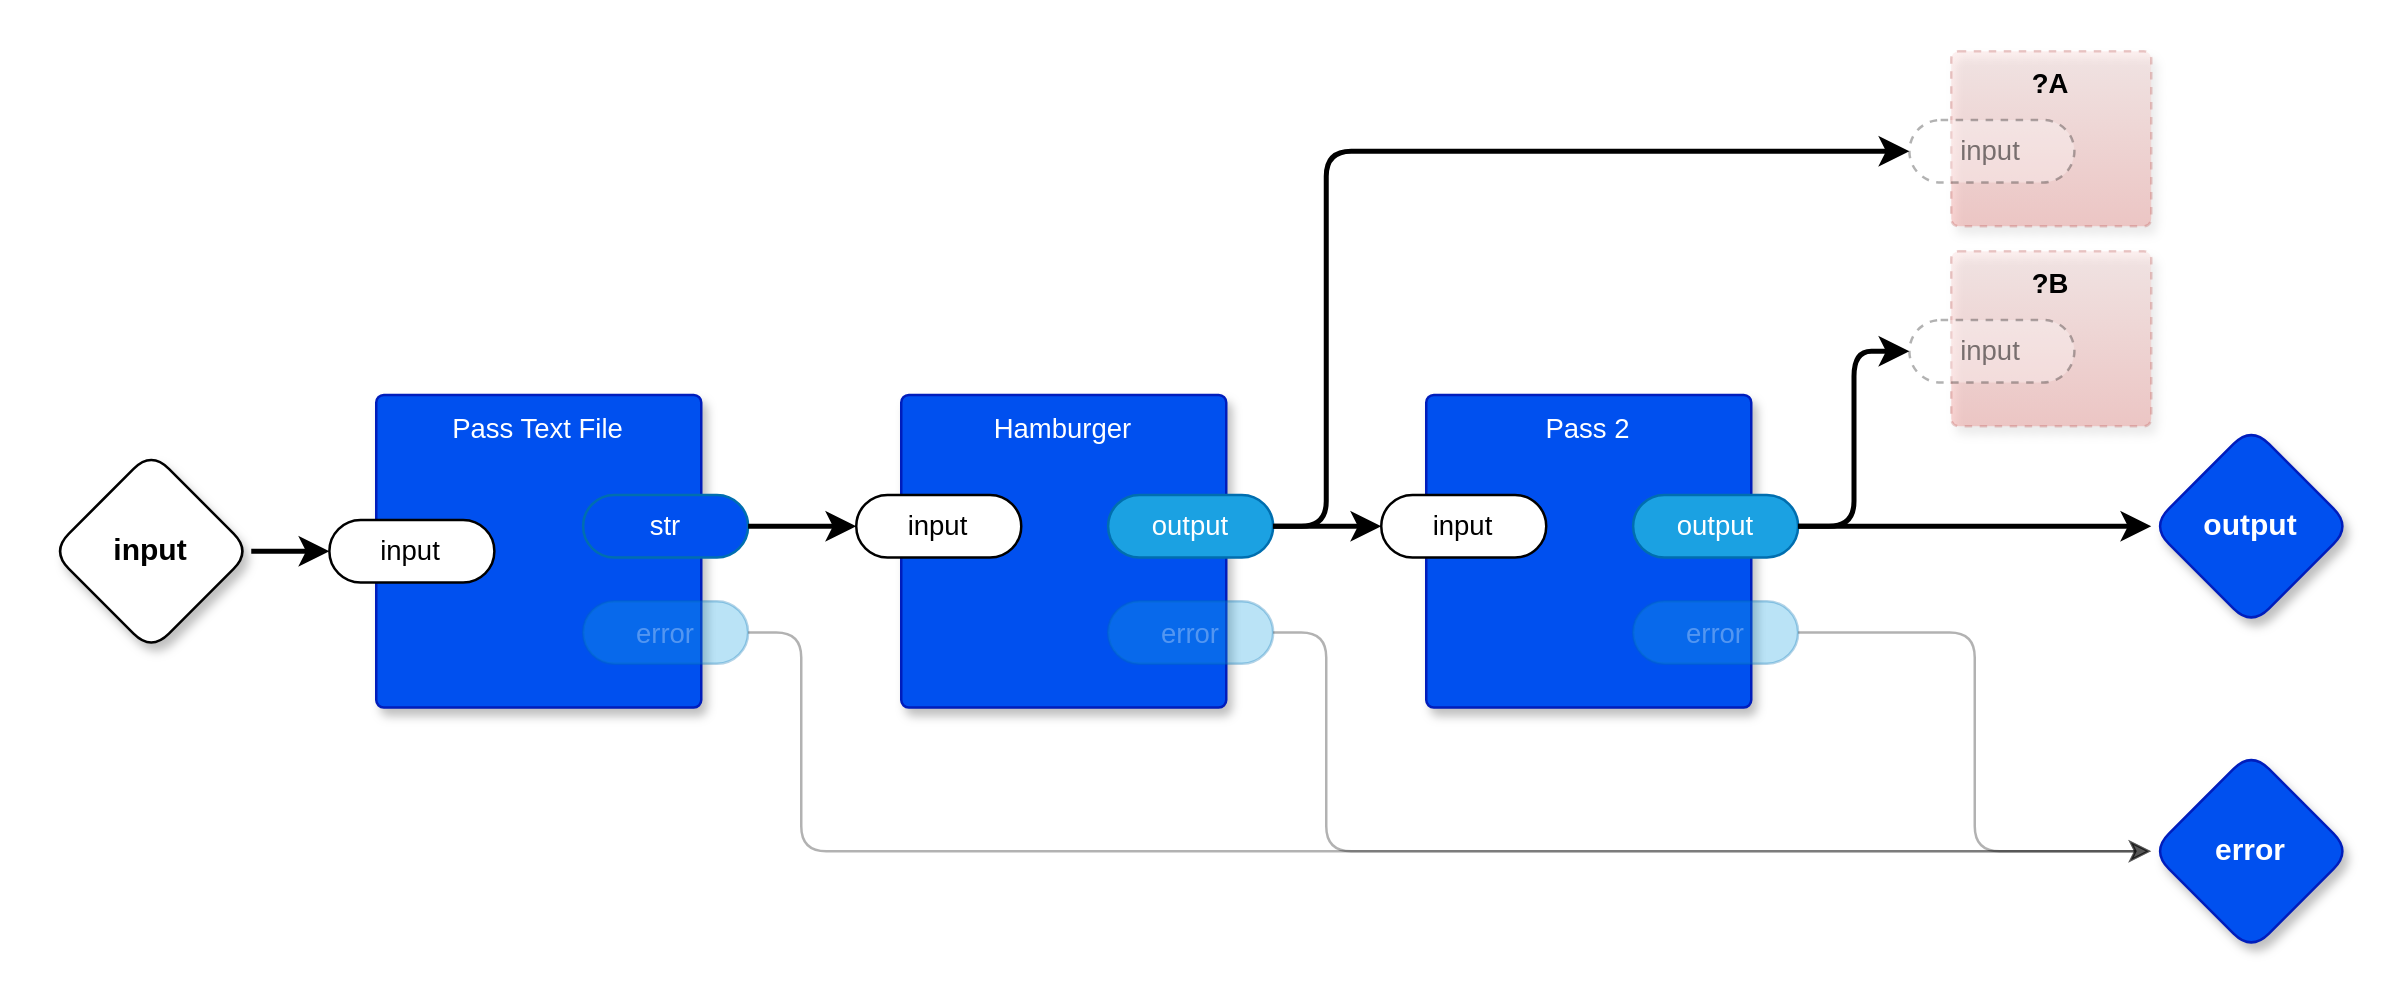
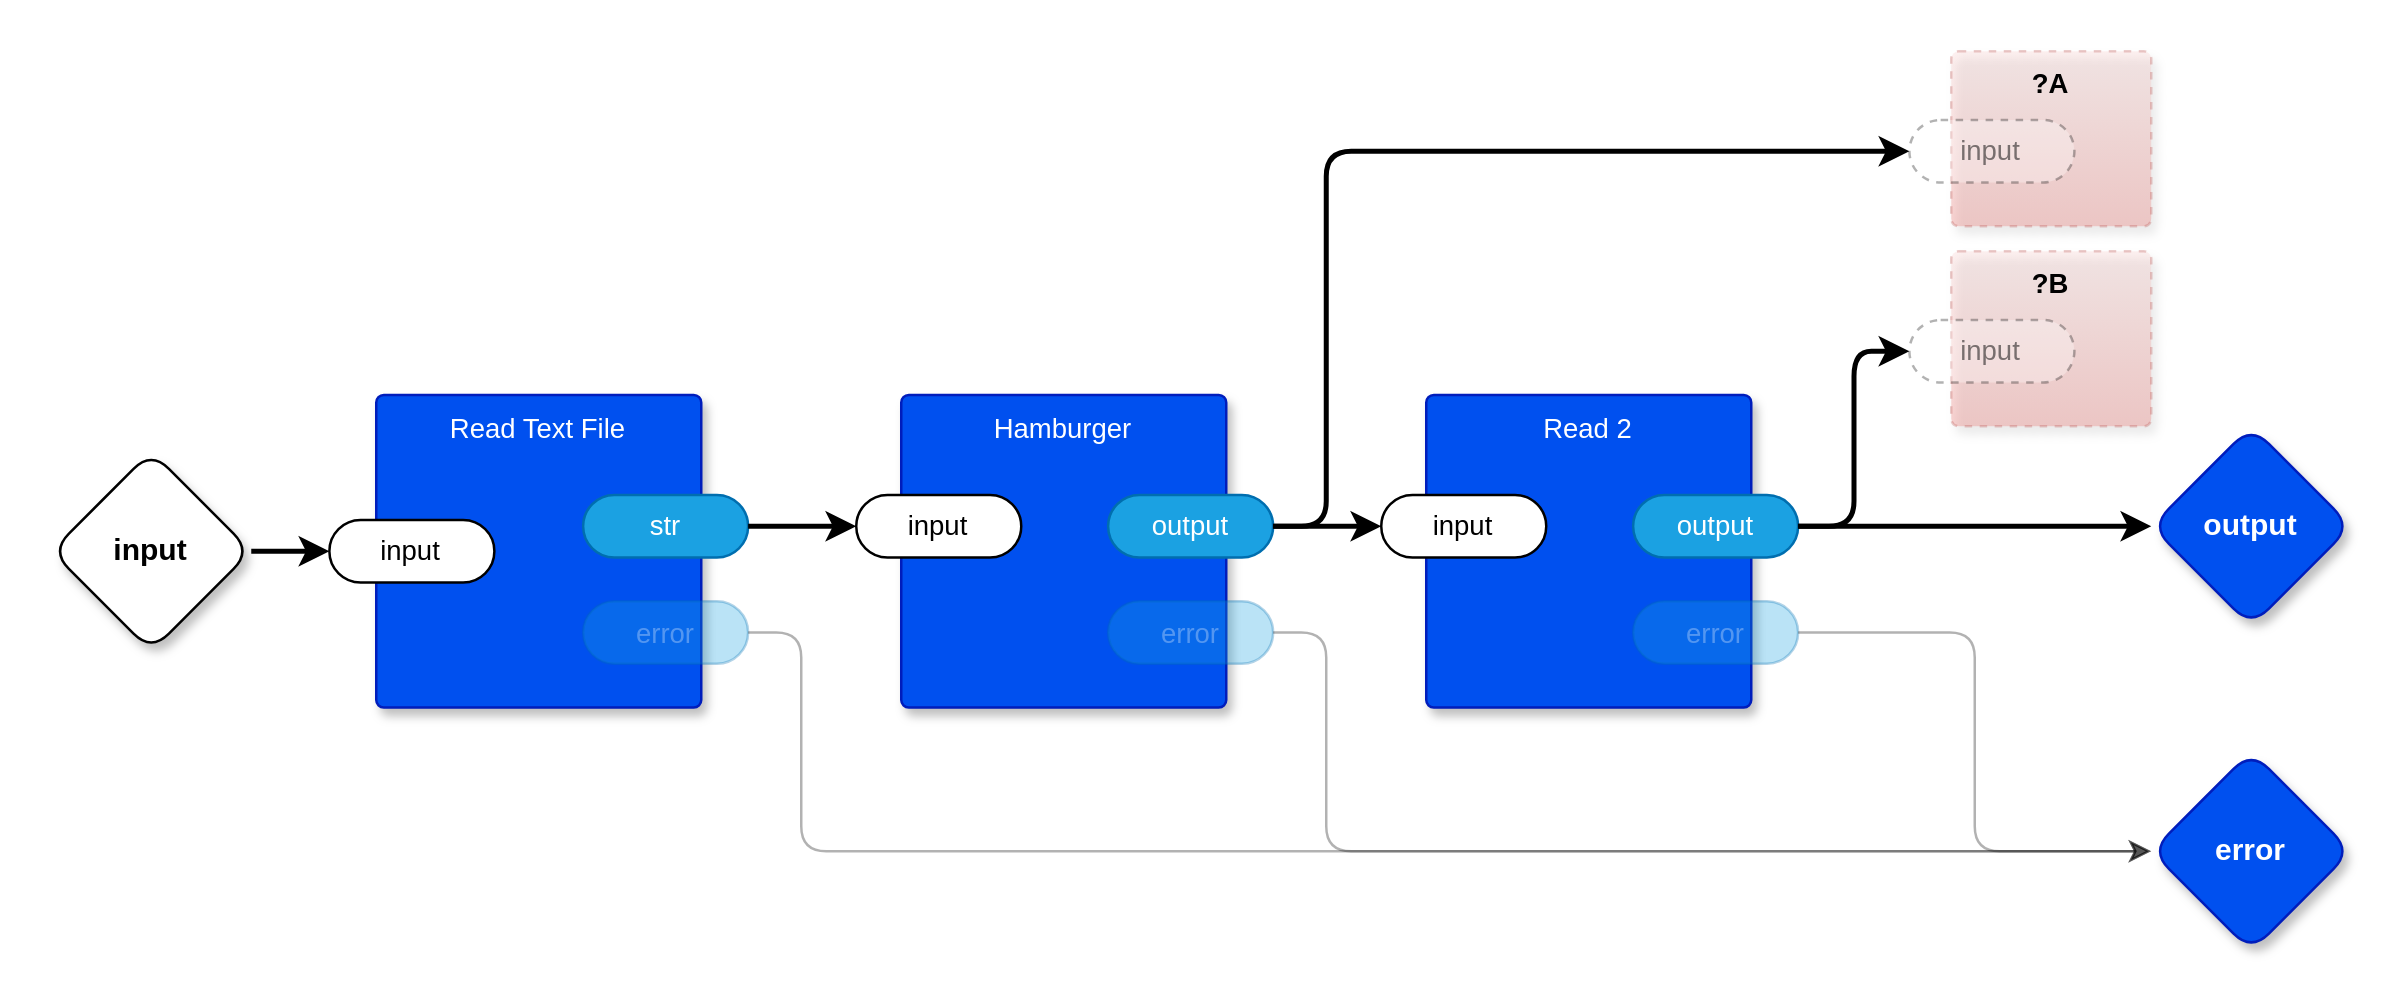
(539, 430) -> (539, 430)
(1589, 430) -> (1589, 430)
(666, 526) -> (666, 526)
